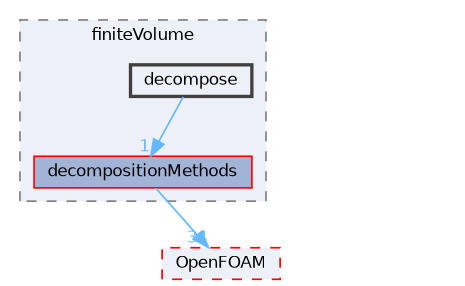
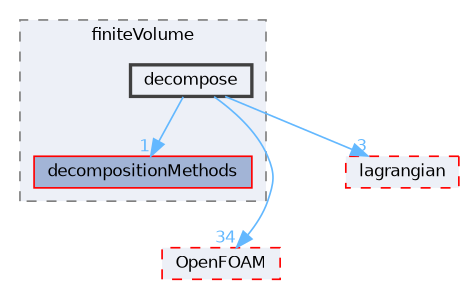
none -> (402, 172)
(176, 211) -> (254, 133)
